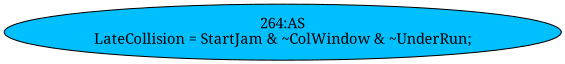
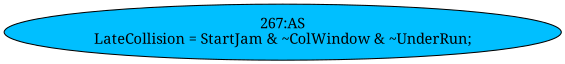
(283, 32) -> (283, 32)
